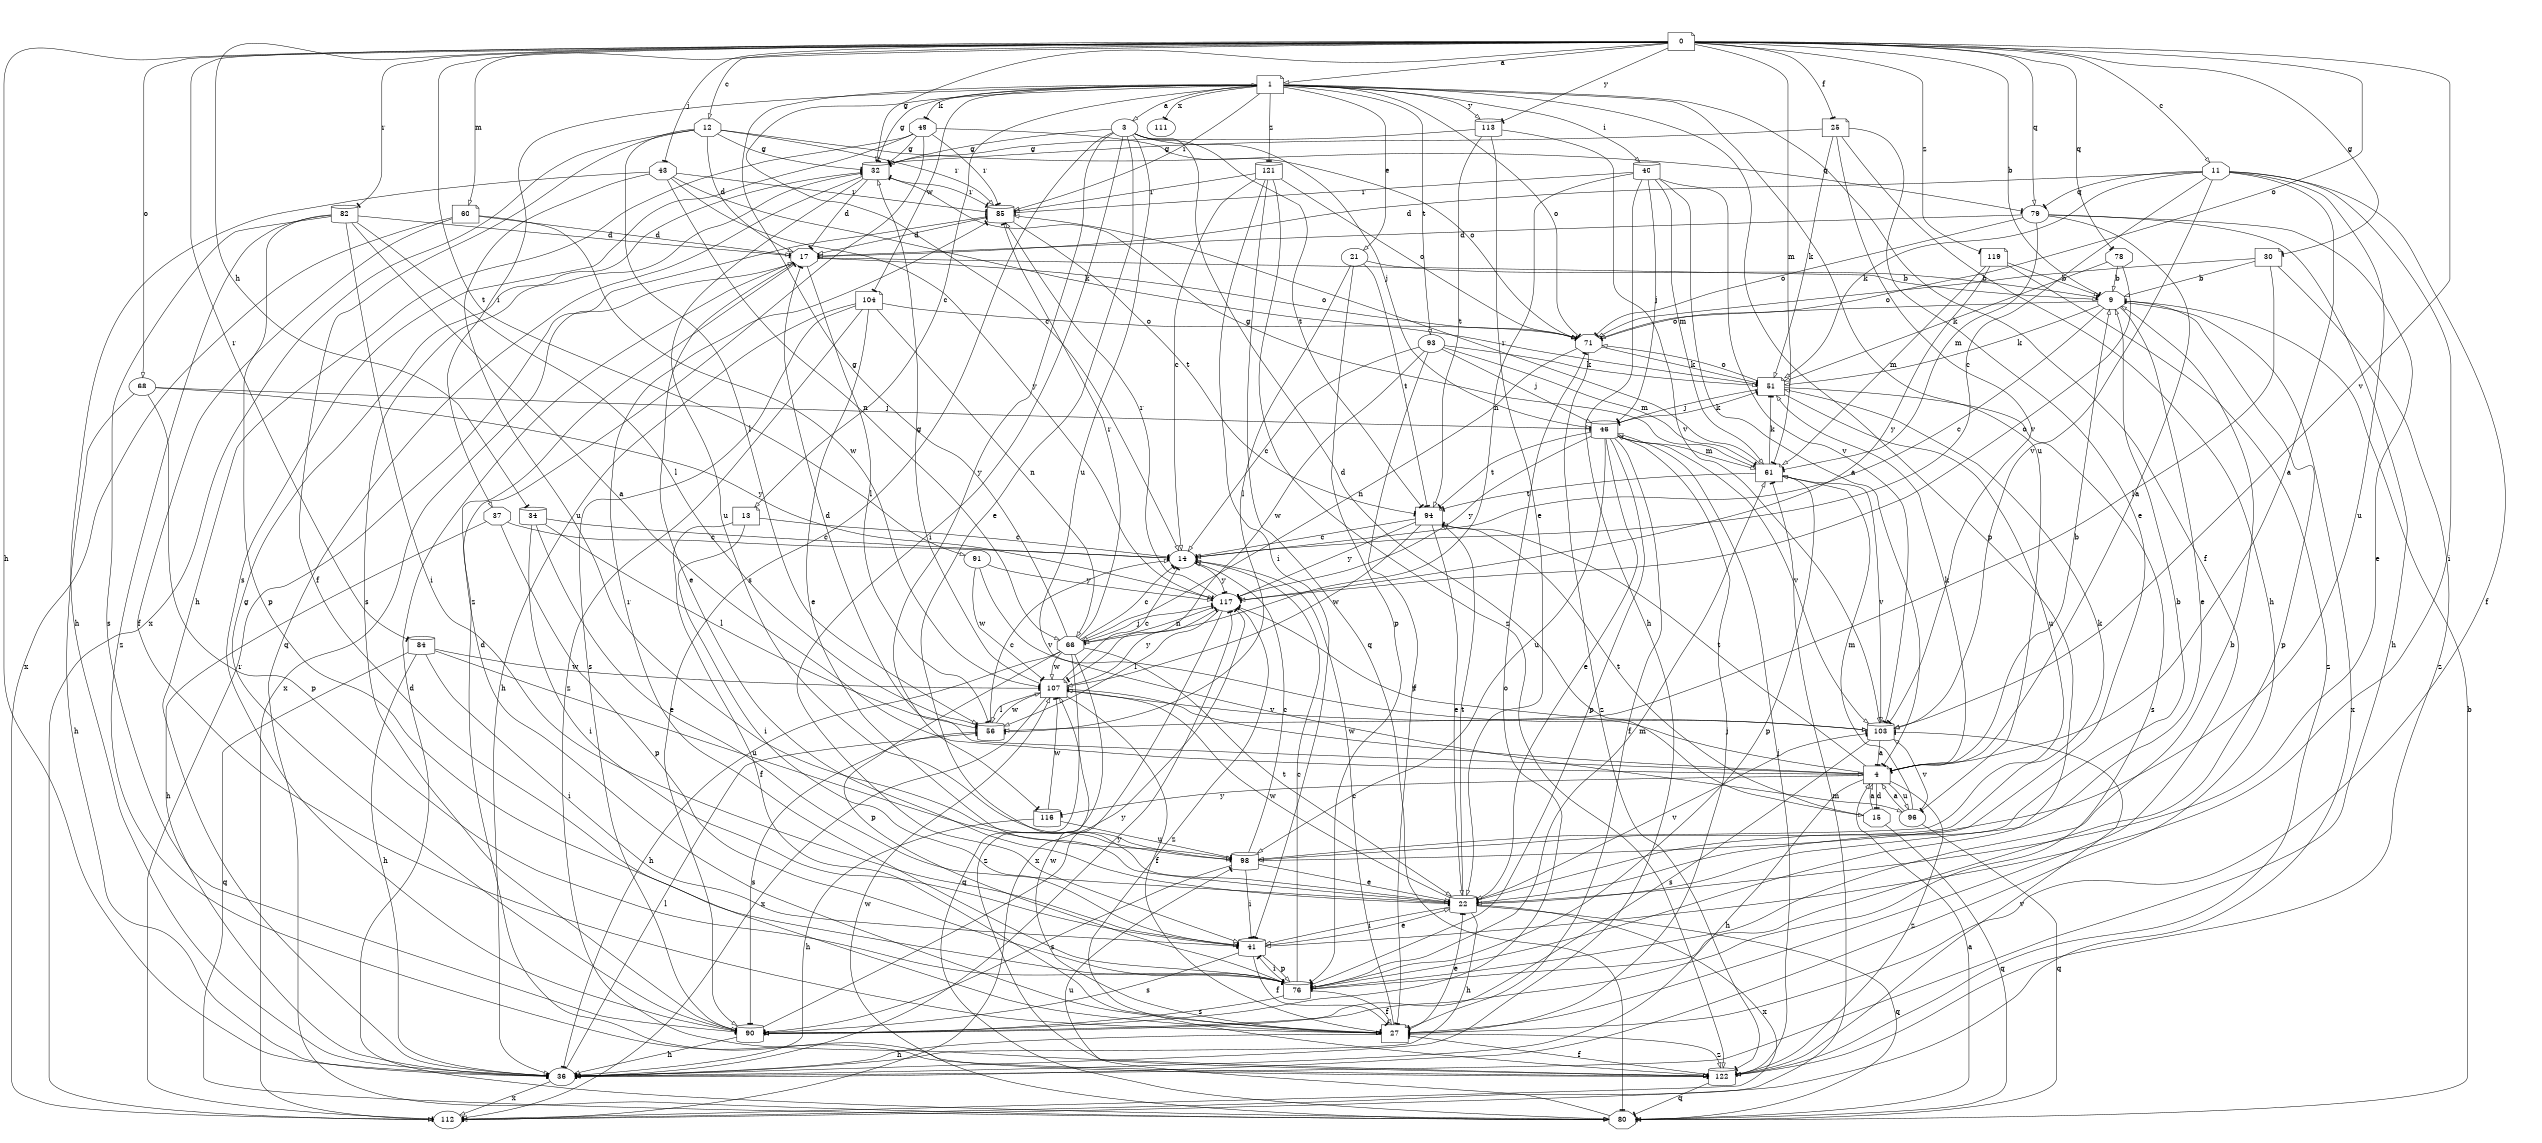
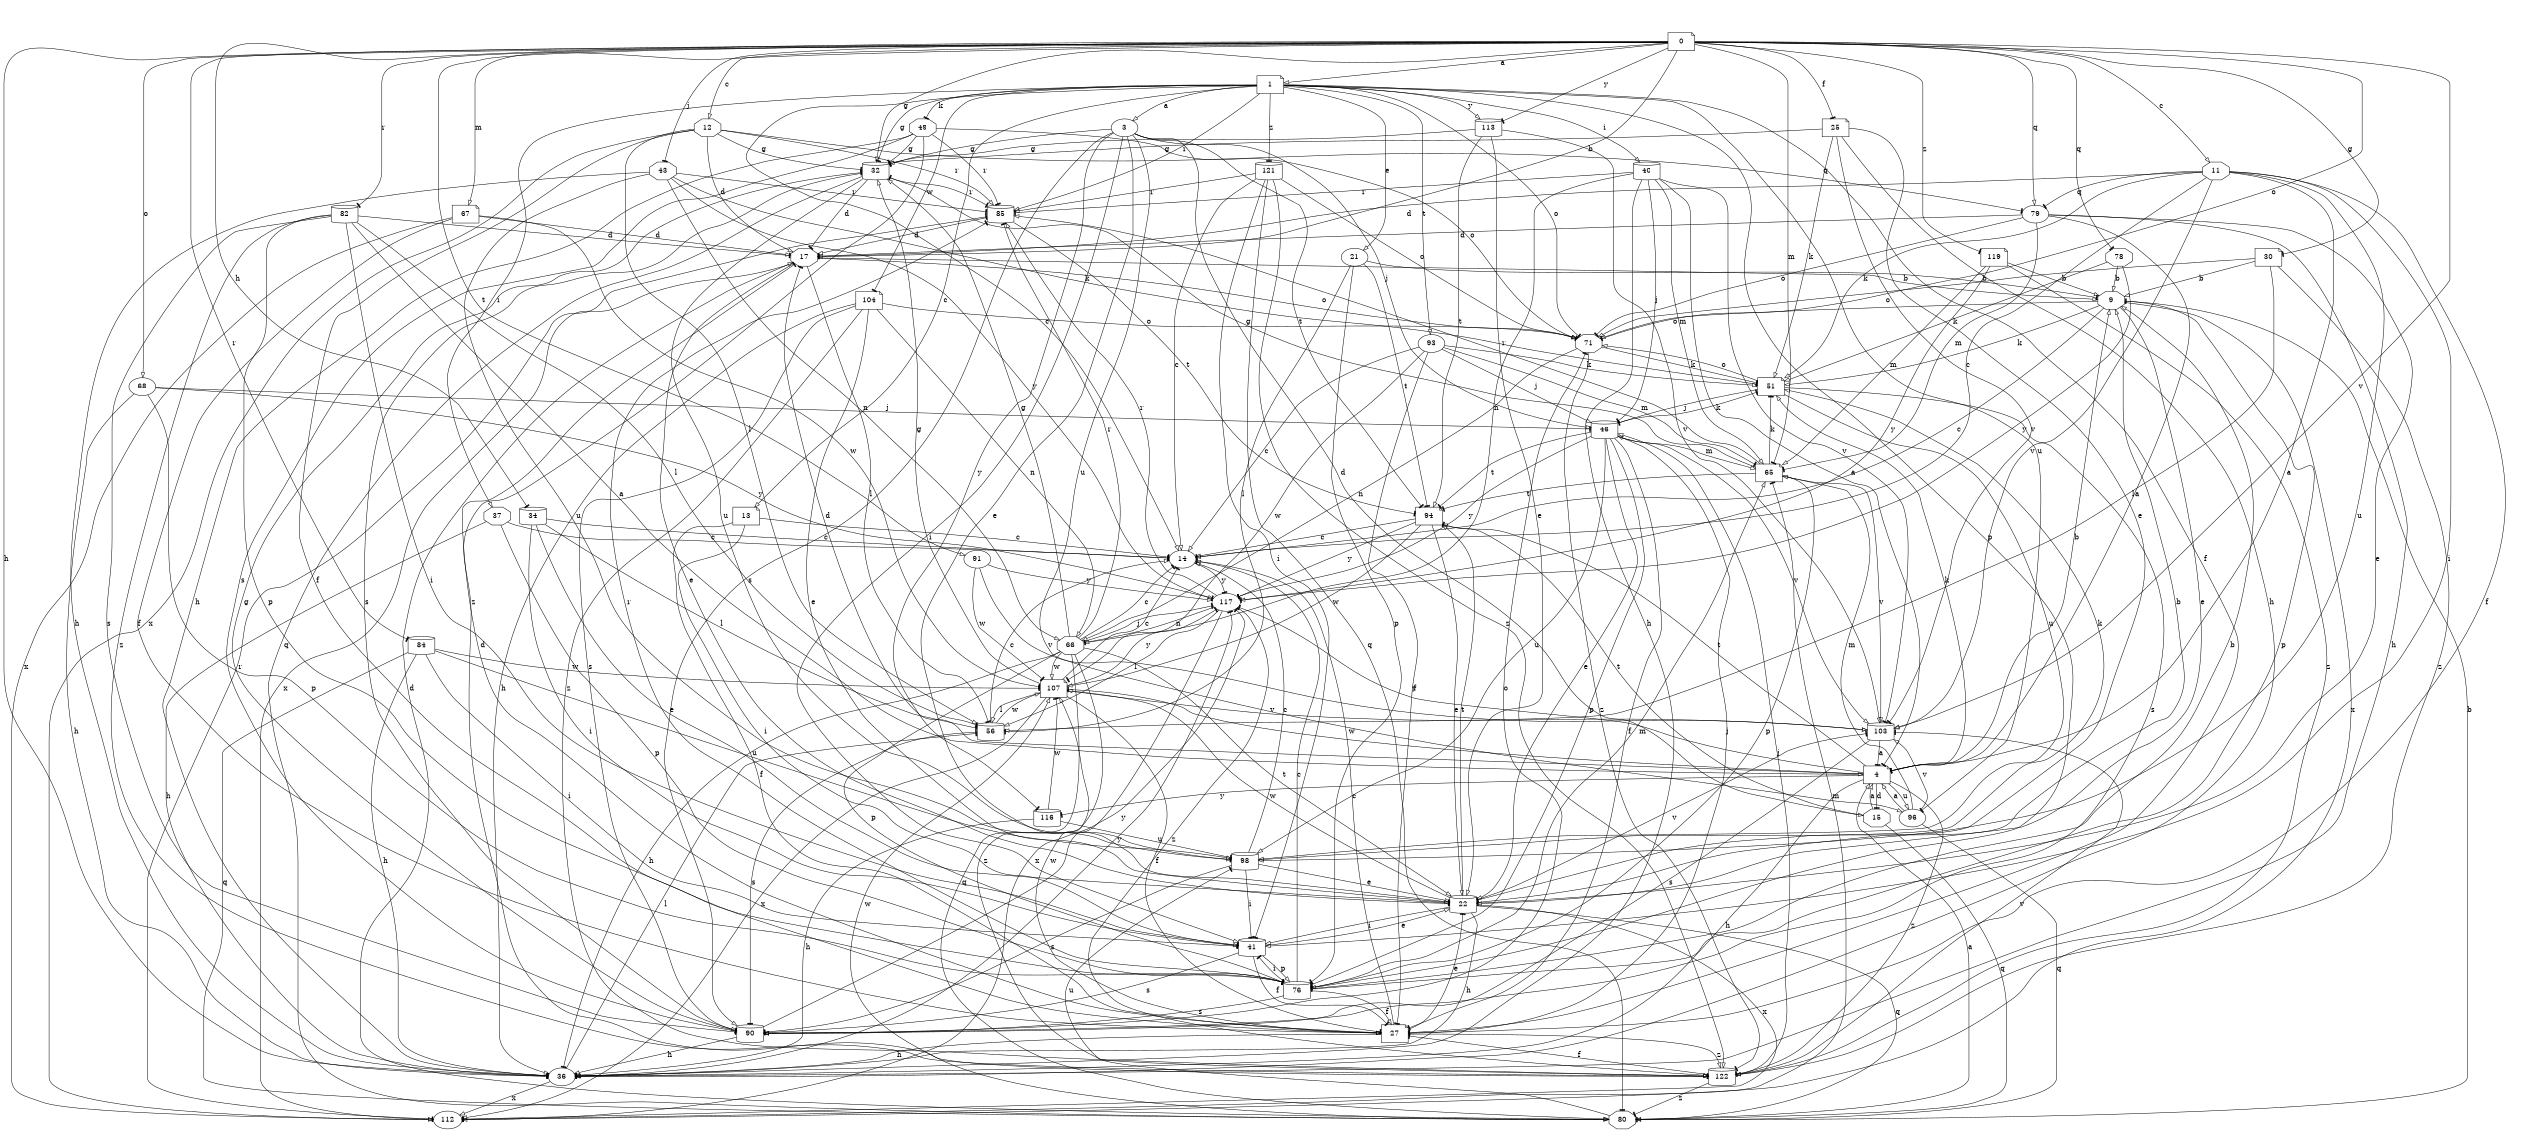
(1979, 68) -> (1277, 235)
(750, 128) -> (1014, 393)
(1161, 128) -> none
(466, 214) -> (466, 214)
(2025, 430) -> (2025, 430)
(1769, 473) -> (1769, 473)
(1680, 1098) -> (1680, 1098)
